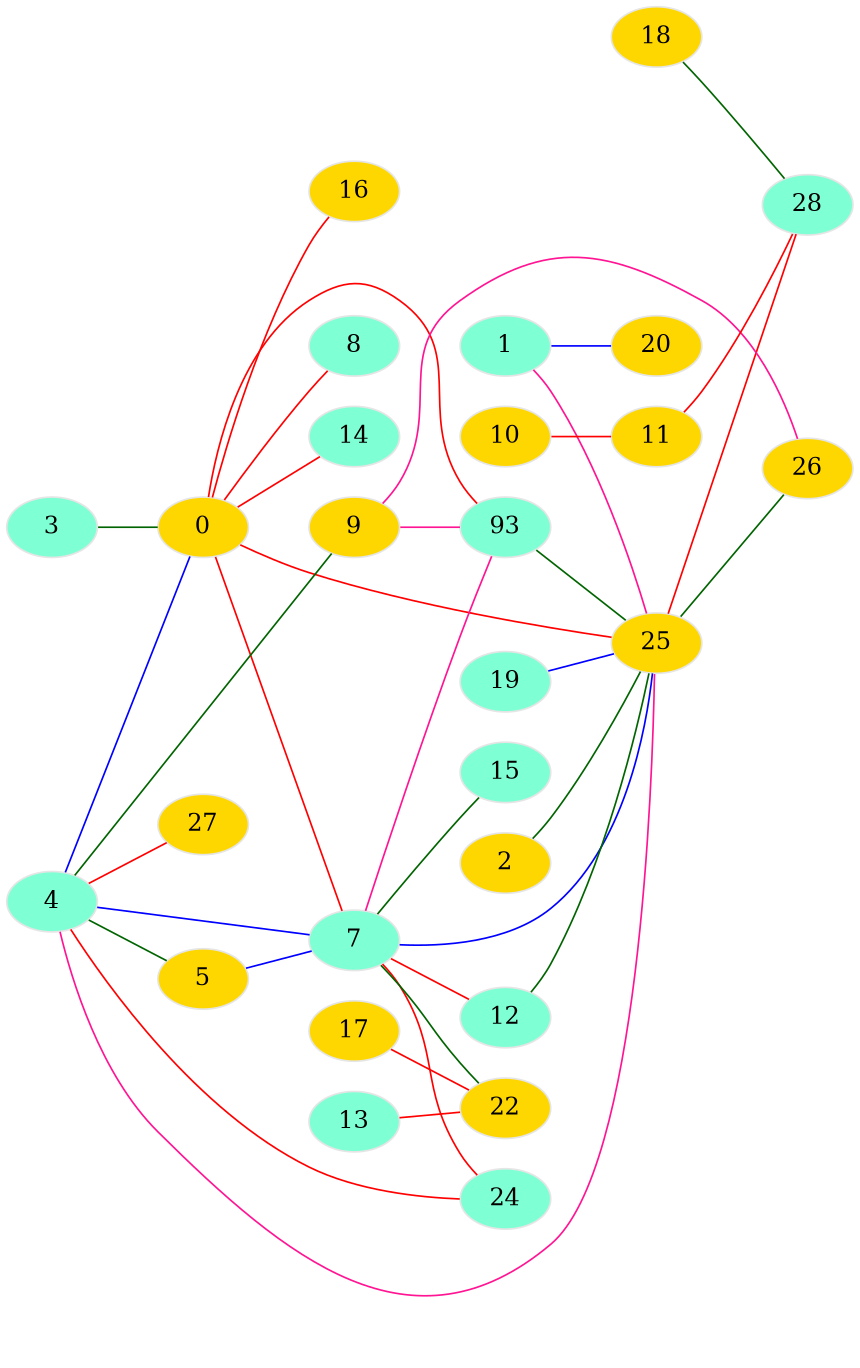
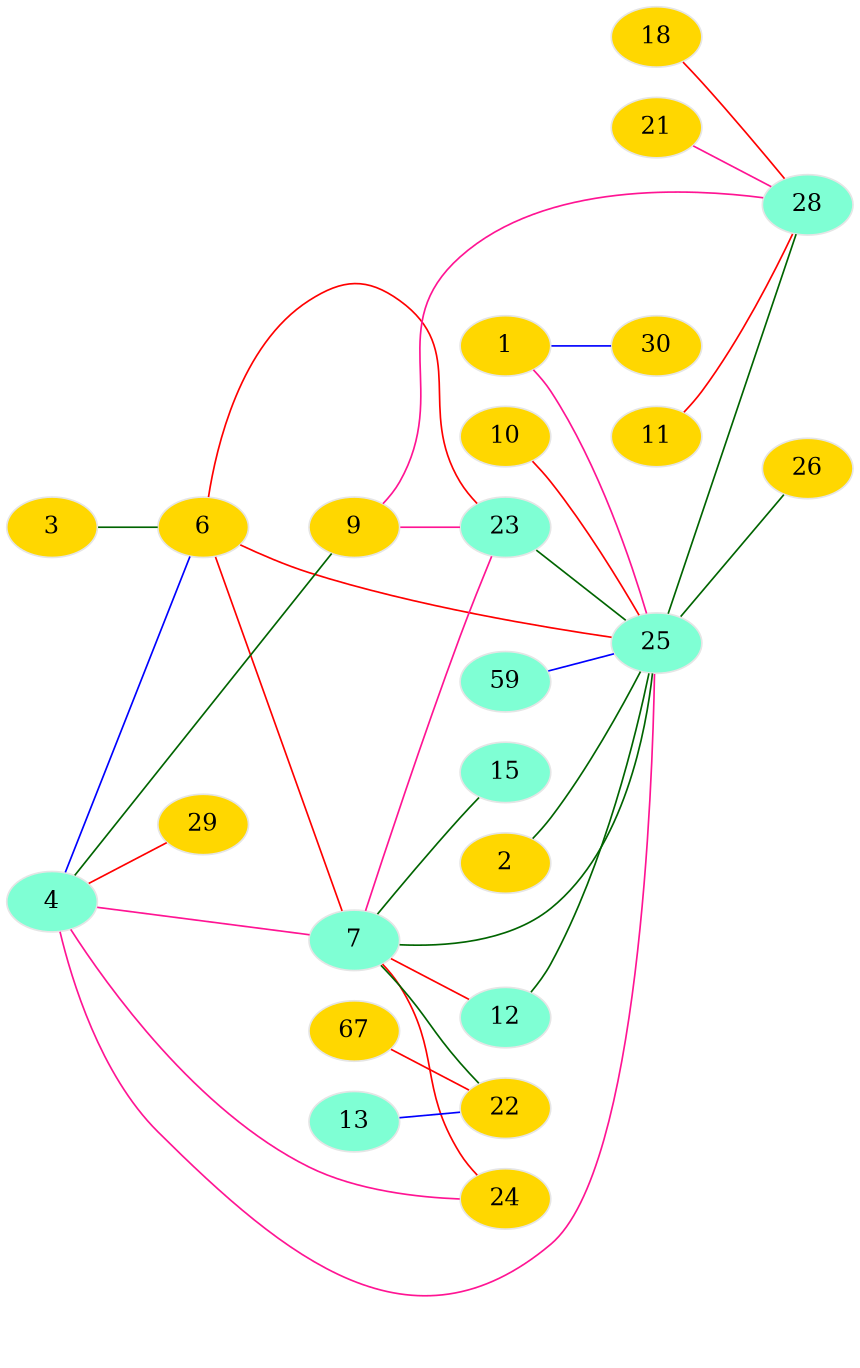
(735, 120) -> (735, 120)
none -> (657, 128)
(354, 191) -> none
(553, 259) -> (480, 242)
(354, 346) -> none
(505, 346) -> (505, 346)
(657, 346) -> (657, 346)
(732, 424) -> (732, 424)
(354, 437) -> none
(589, 437) -> (590, 536)
(52, 527) -> (52, 527)
(203, 527) -> (203, 527)
(505, 527) -> (505, 527)
(657, 643) -> (657, 643)
(505, 682) -> (505, 682)
(203, 824) -> (203, 824)
(573, 887) -> (573, 887)
(203, 921) -> (203, 921)
(203, 979) -> none
(354, 1031) -> (354, 1031)
(430, 1115) -> (430, 1115)
(232, 1116) -> (232, 1116)
(505, 1199) -> (505, 1199)
